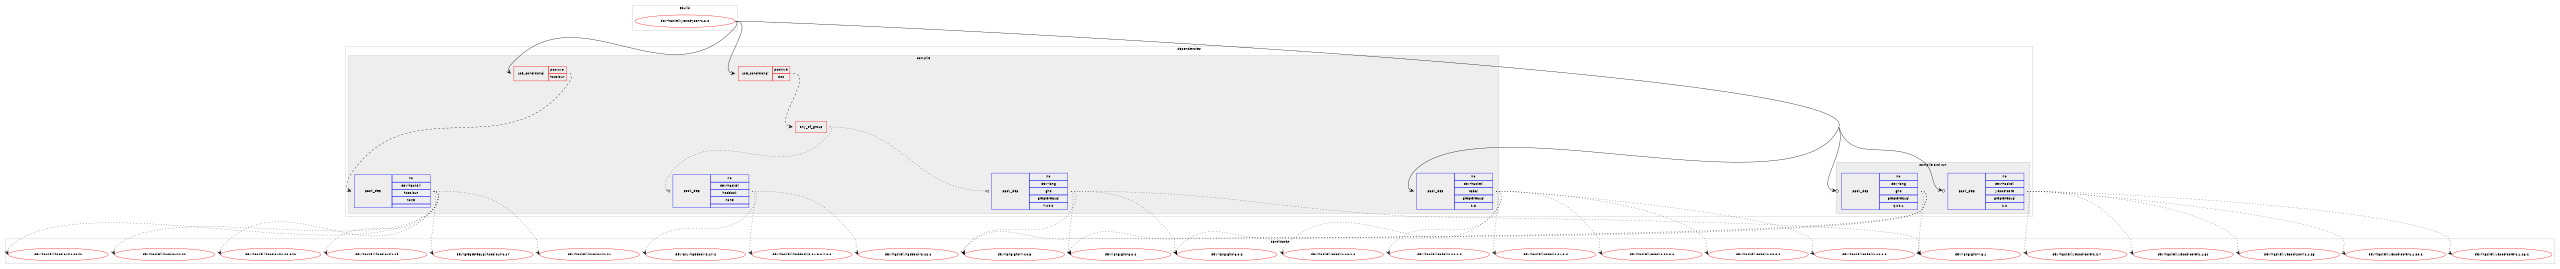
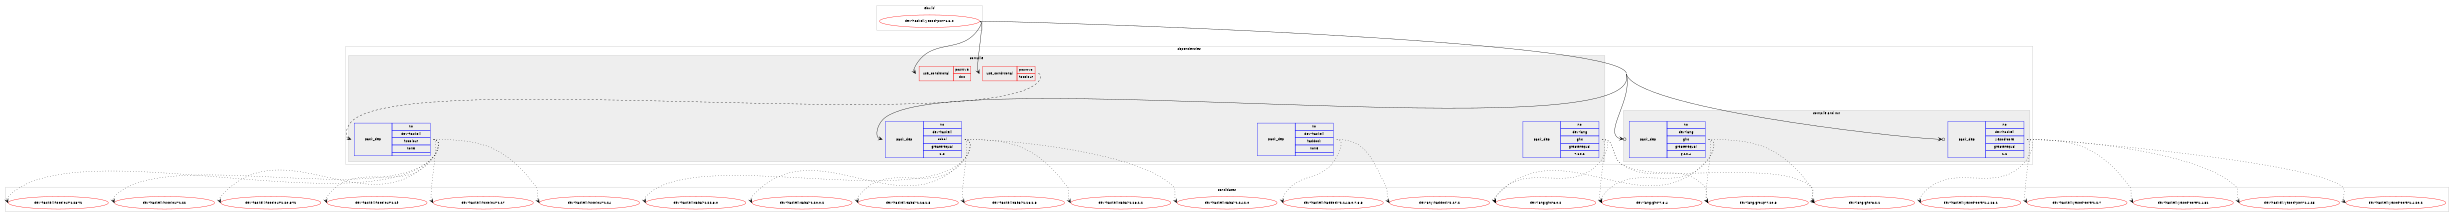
(811, 127) -> none
(483, 255) -> (483, 203)
(908, 255) -> none
(1015, 255) -> (1758, 203)
